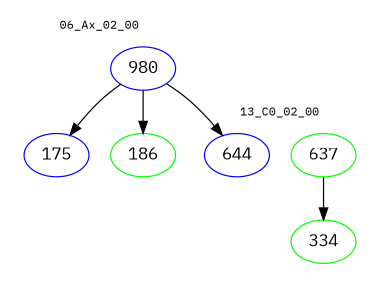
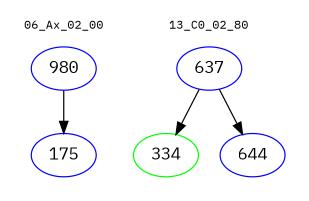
(280, 112) -> (209, 26)
(203, 113) -> (228, 106)
(143, 155) -> none
(324, 155) -> (209, 69)
